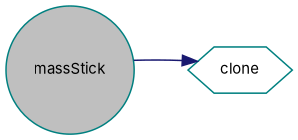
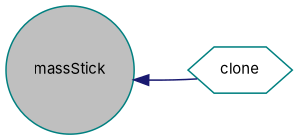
(158, 60) -> (173, 80)
